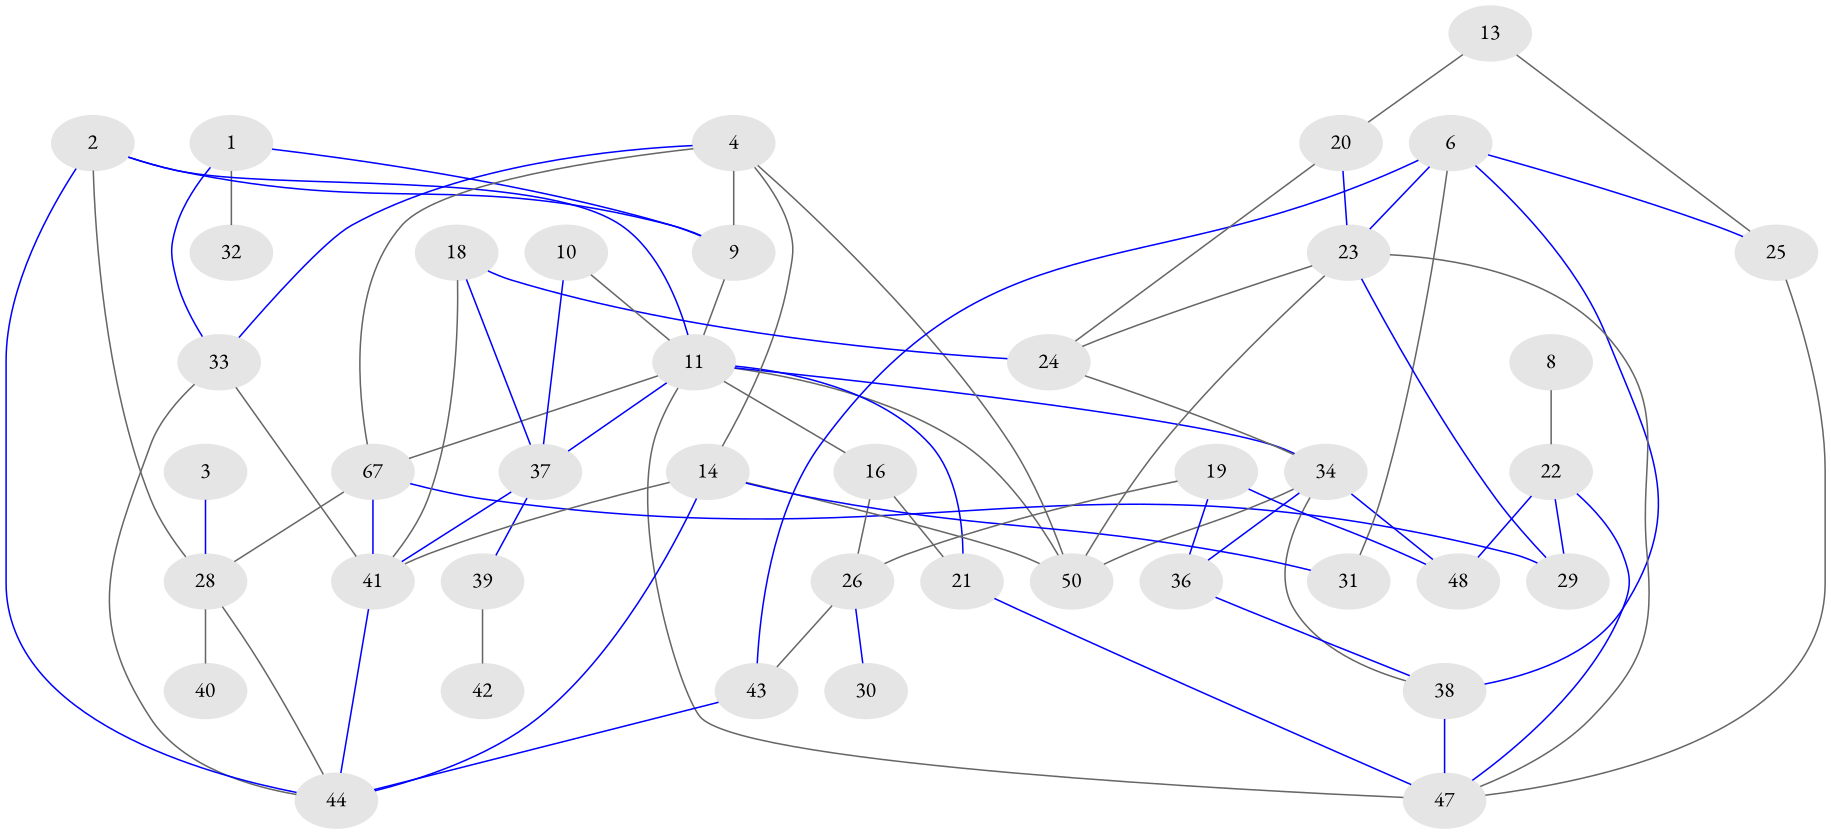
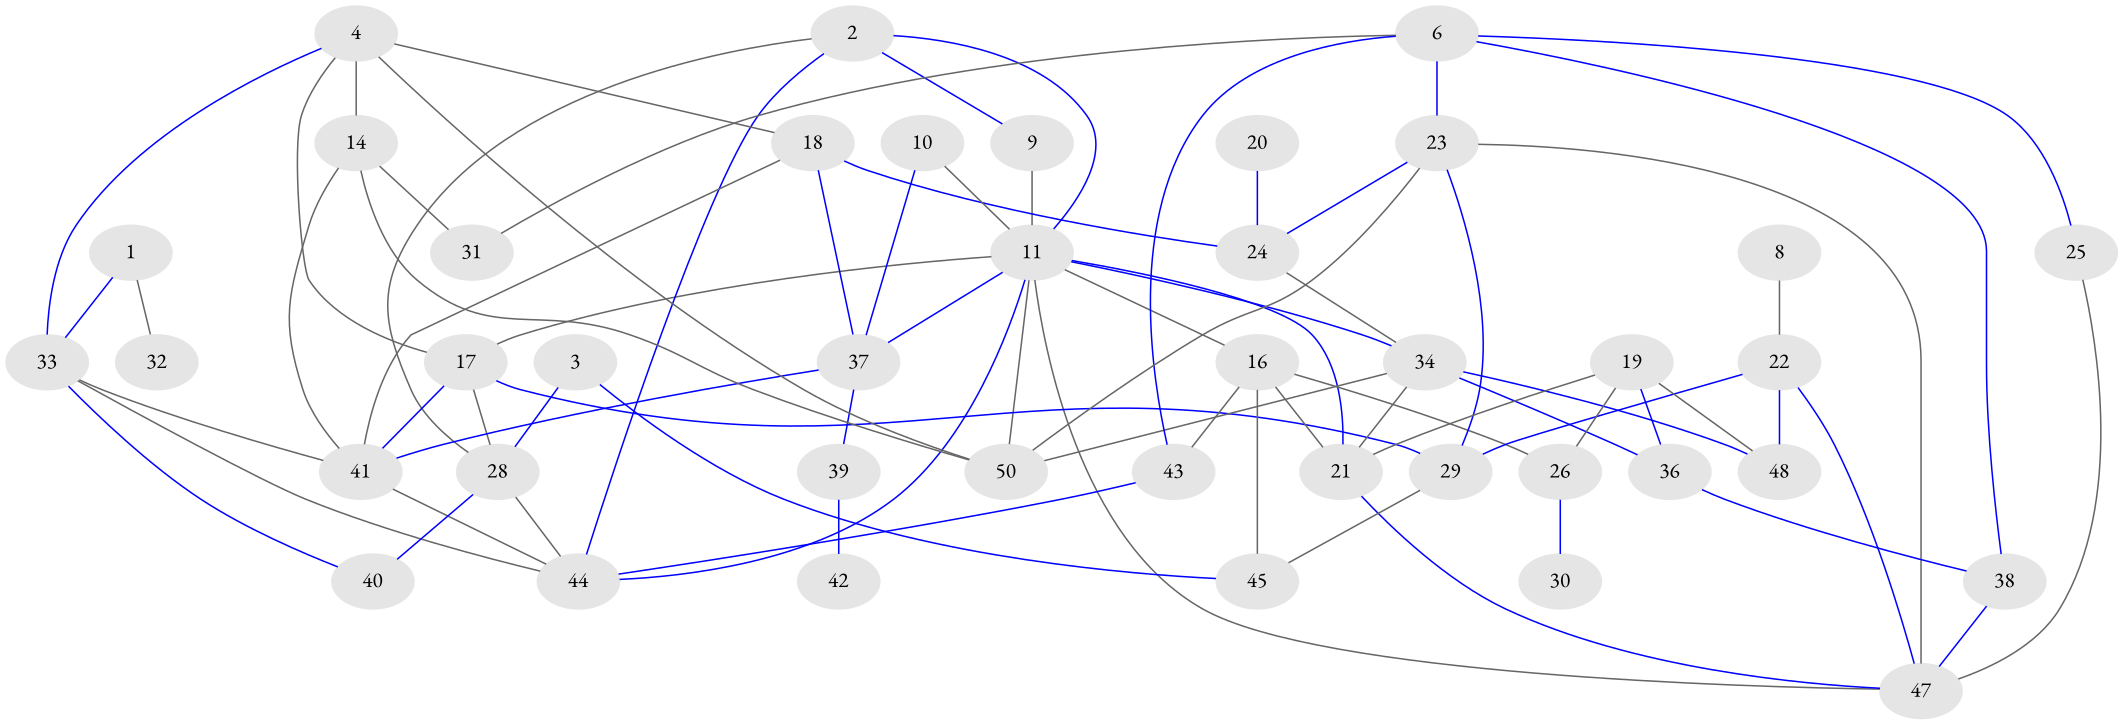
(1490, 33) -> none
(445, 175) -> none
(734, 198) -> (575, 86)
(1345, 201) -> none
(1195, 253) -> (1257, 198)
(1197, 304) -> (1347, 198)
none -> (1489, 410)
(373, 472) -> (466, 362)
none -> (192, 493)
(1028, 527) -> (414, 198)
(1346, 530) -> (1706, 417)
none -> (1257, 581)
(1299, 616) -> (1383, 417)
(206, 636) -> (435, 527)
(483, 636) -> (839, 527)
(804, 636) -> (1225, 405)
(572, 686) -> (881, 507)
(355, 691) -> (470, 527)
